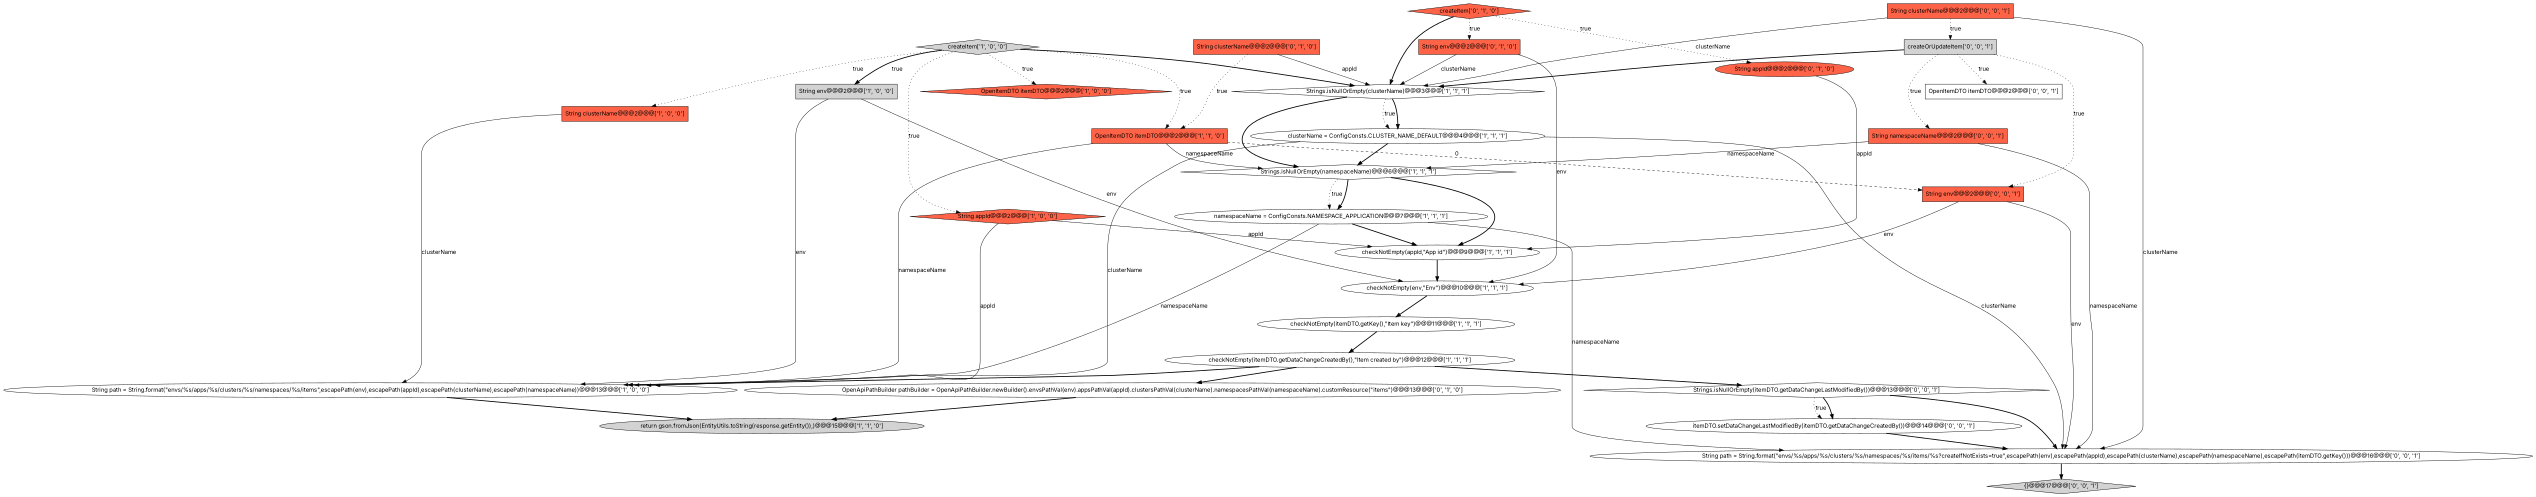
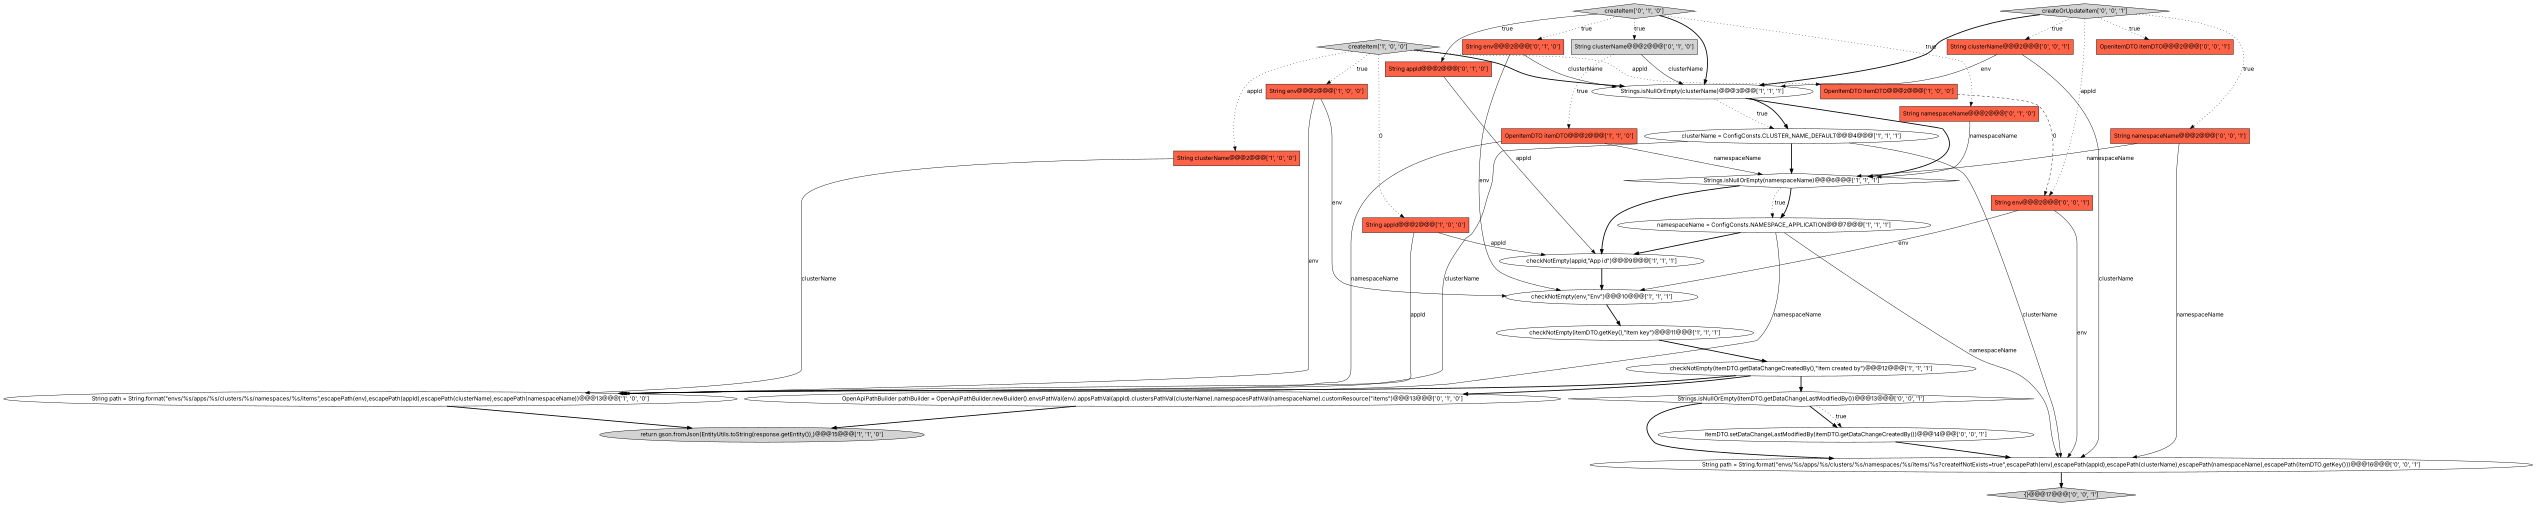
(1469, 11) -> (1634, 11)
none -> (1634, 27)
(1950, 27) -> (2051, 28)
(1620, 39) -> (1515, 24)
(1257, 47) -> (1634, 47)
(1713, 47) -> (1986, 69)
(1950, 47) -> (2085, 11)
(898, 60) -> (1350, 68)
(1123, 62) -> none
(858, 69) -> (1255, 92)
(1028, 69) -> (1640, 69)
(1350, 69) -> (1686, 69)
(1785, 69) -> (1438, 69)
(846, 92) -> (1317, 92)
(1046, 92) -> (1889, 92)
(1388, 92) -> (1702, 92)
(1994, 92) -> (2165, 47)
none -> (1969, 114)
(2079, 114) -> (2088, 92)
(914, 136) -> (1381, 136)
(1573, 165) -> (2041, 109)
(1008, 217) -> (1416, 225)
